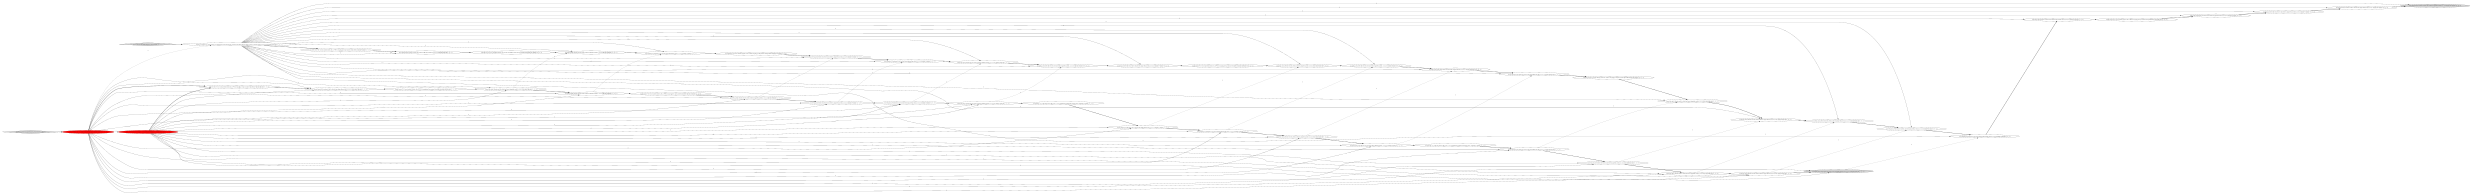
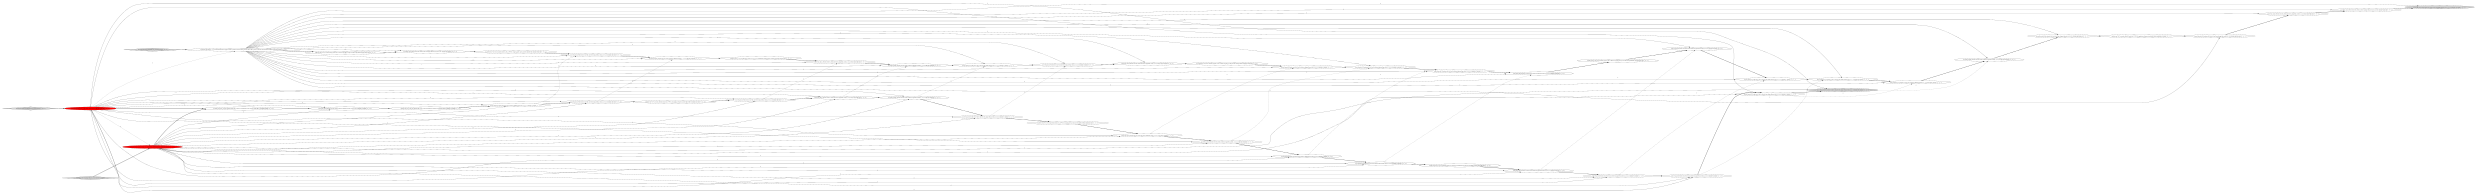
none -> (90, 178)
